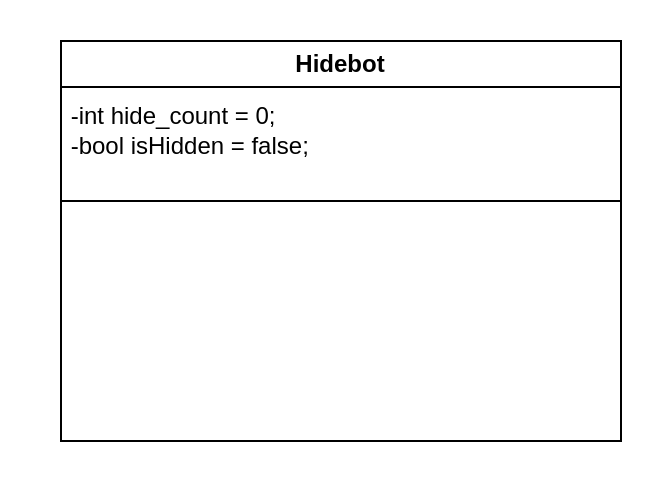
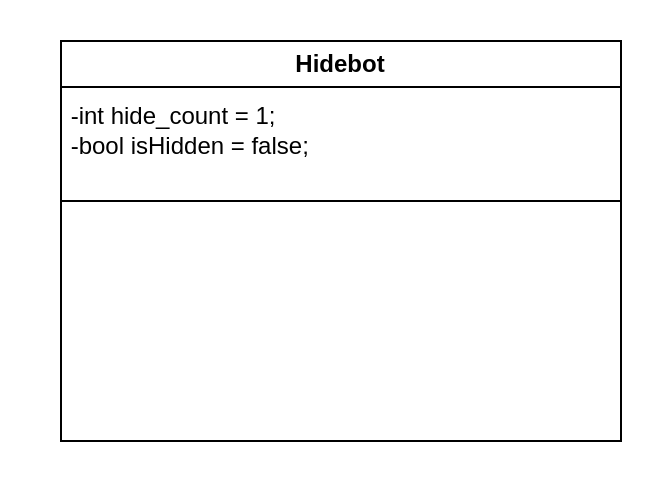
(175, 131) -> (175, 131)
